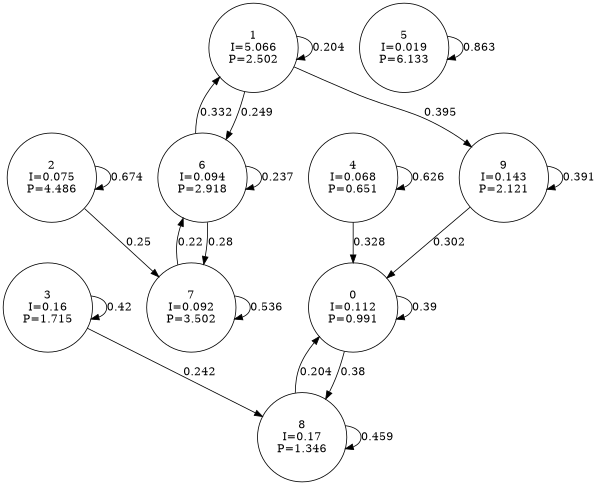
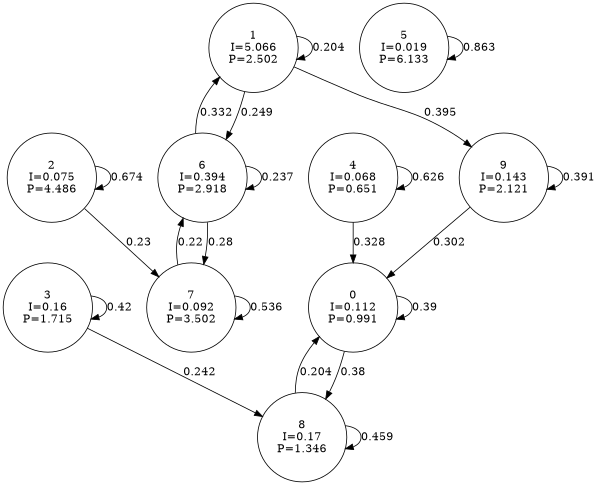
(202, 178) -> (202, 178)
(139, 243) -> (139, 243)
